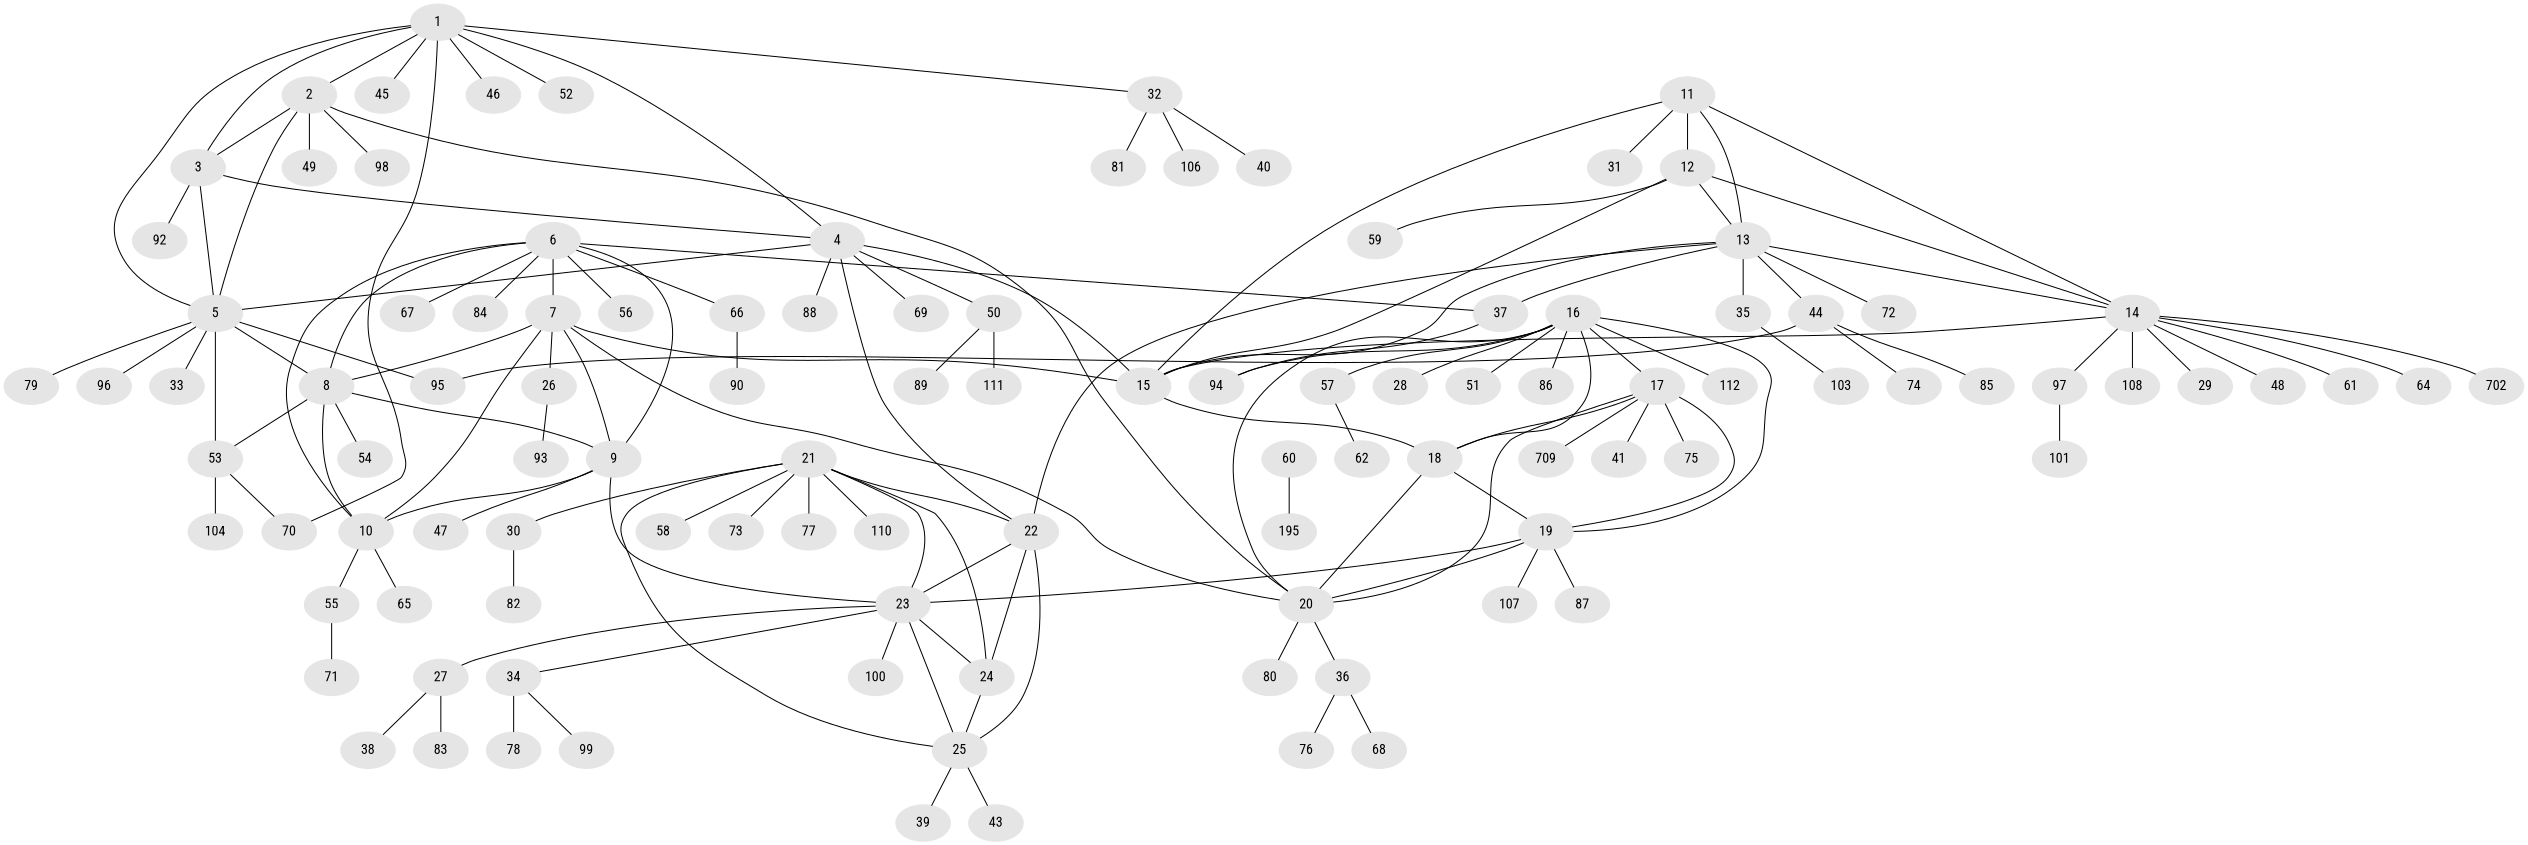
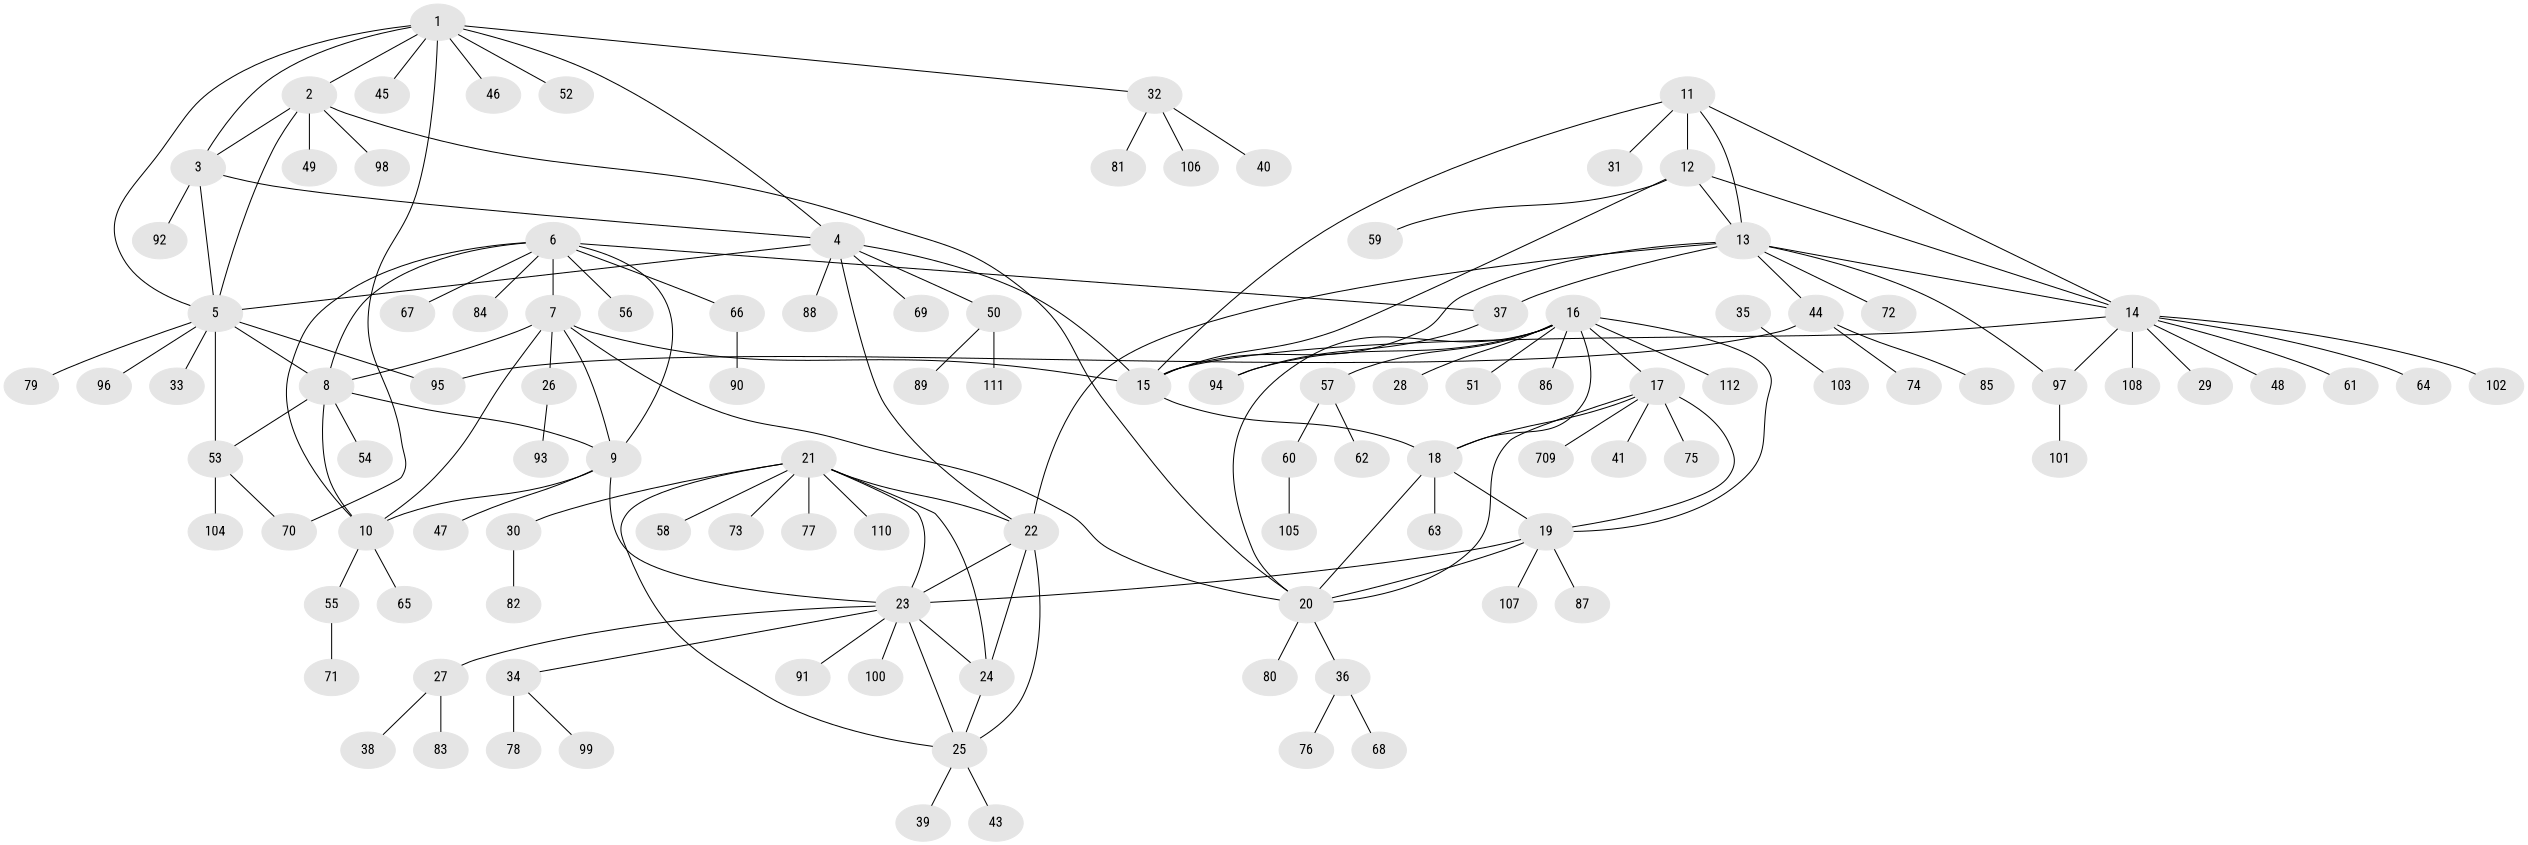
(1743, 277) -> (1914, 291)
(2496, 386) -> (2496, 386)
none -> (1311, 418)
(1289, 532) -> (1289, 532)
none -> (1435, 532)
none -> (803, 677)
